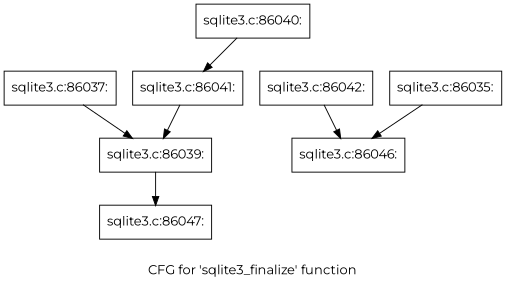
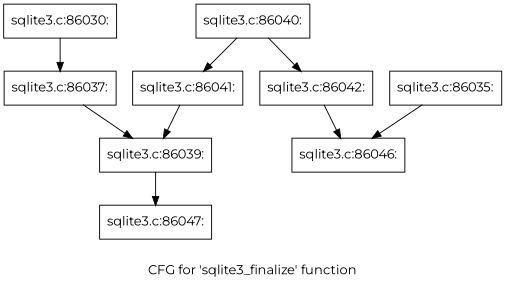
none -> (60, 21)
none -> (281, 51)
